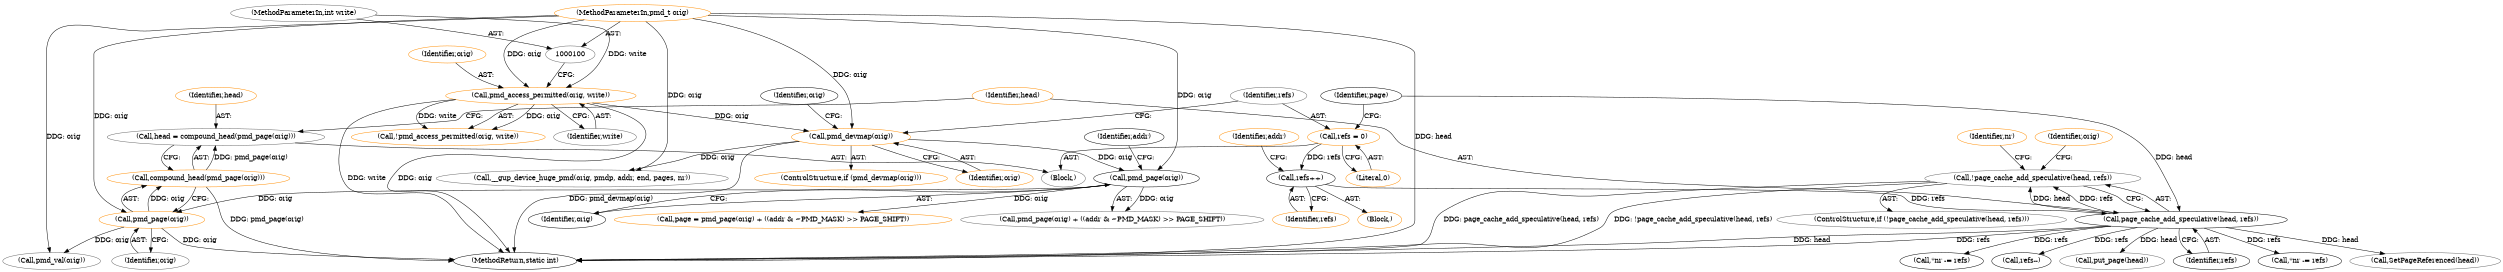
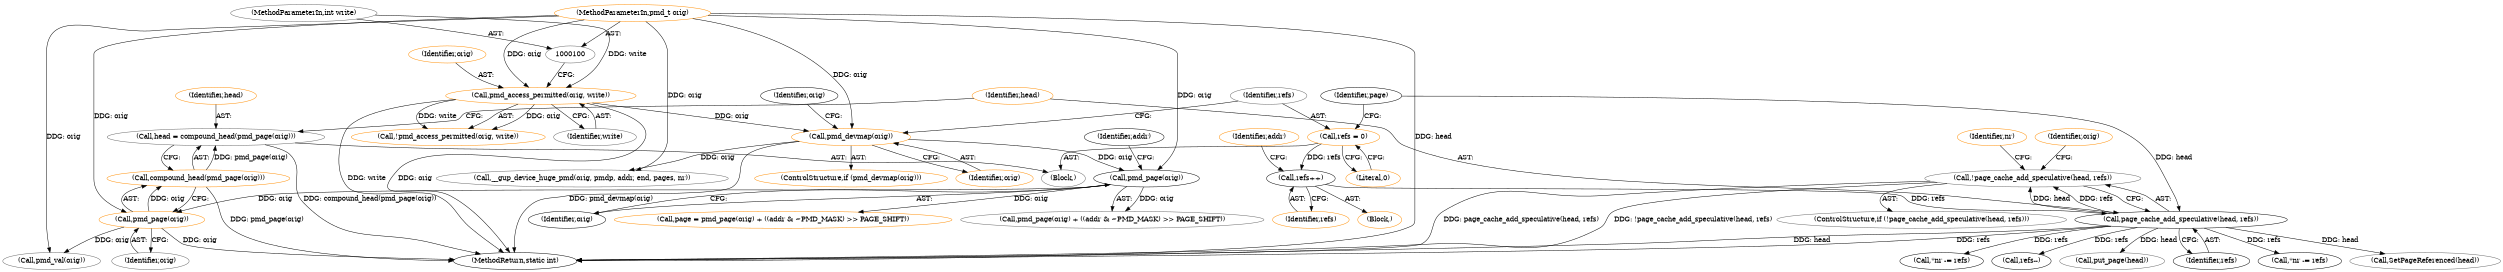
(1377, 158) -> (1377, 158)
none -> (347, 230)
